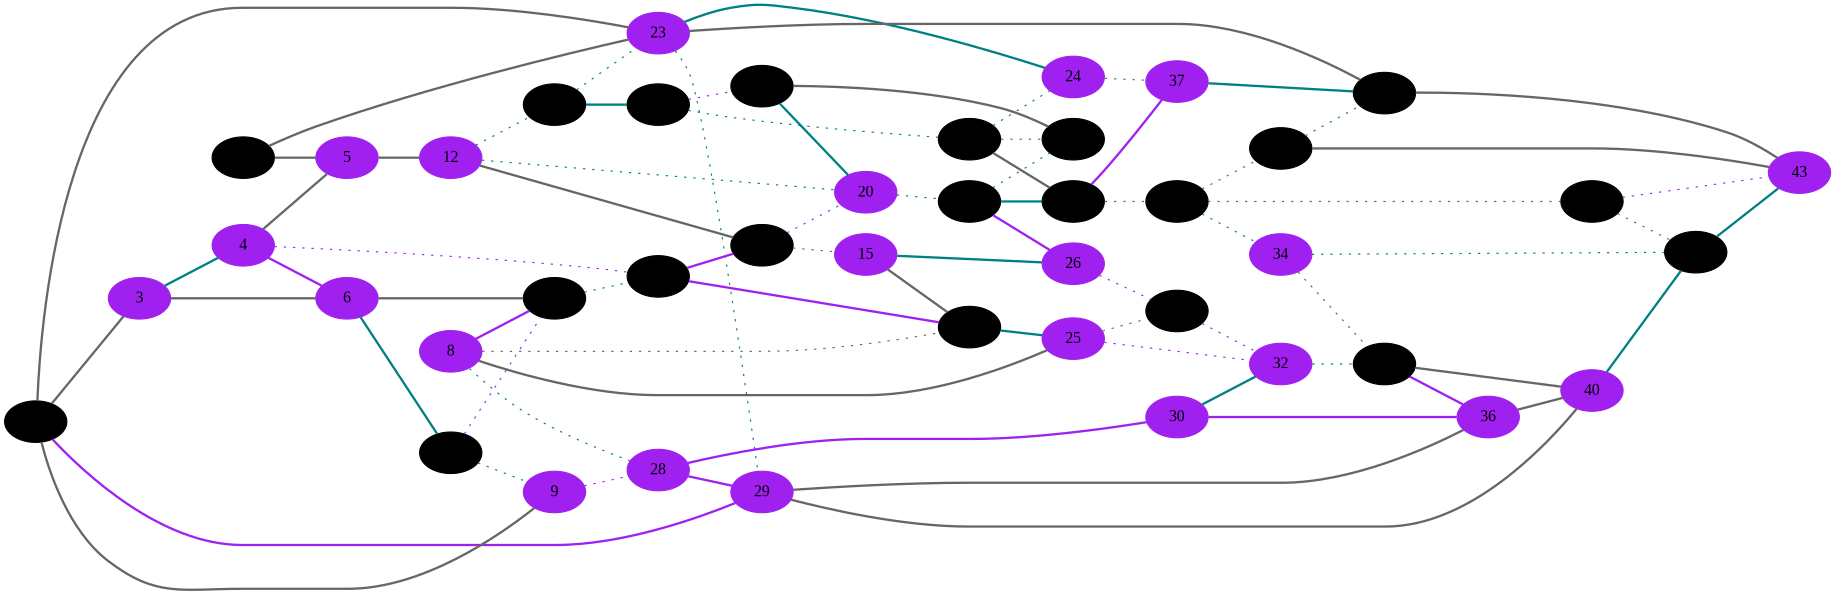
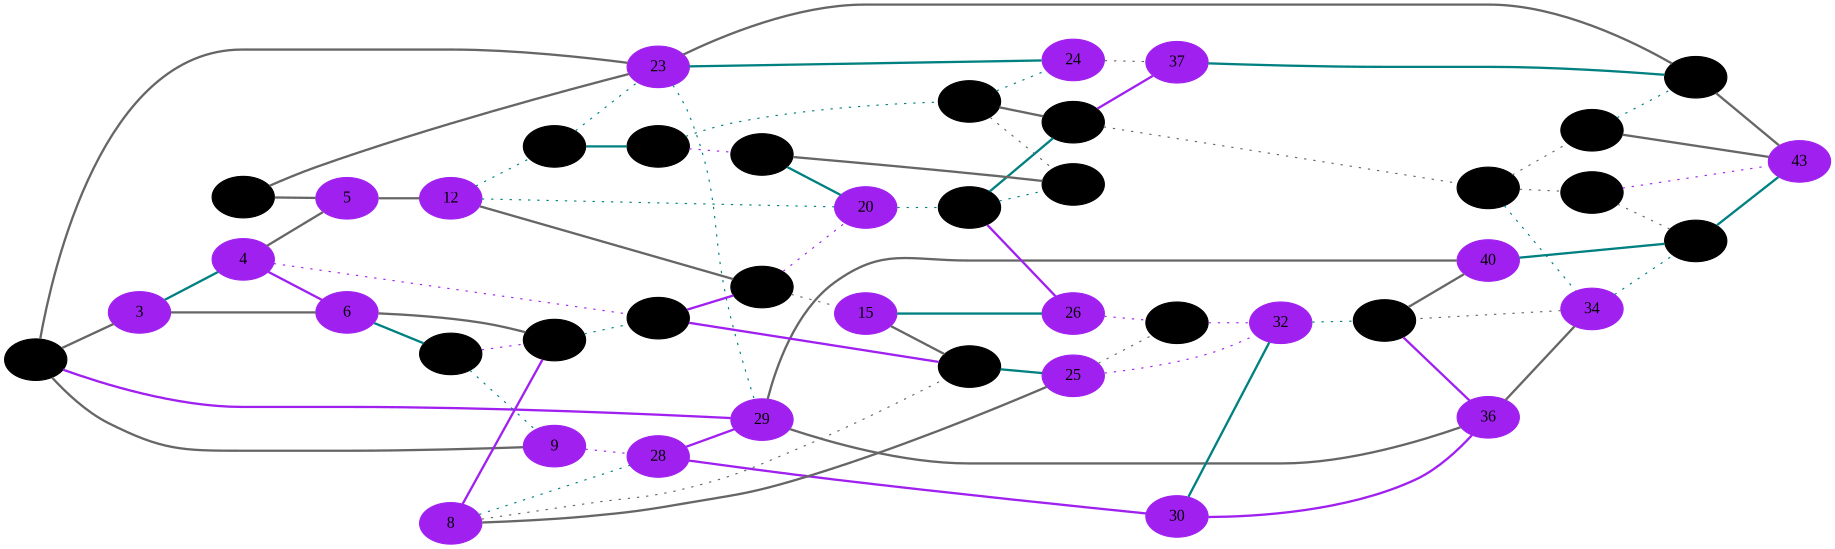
(1540, 404) -> (1540, 363)
